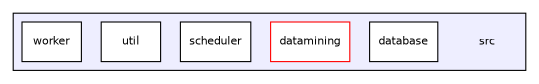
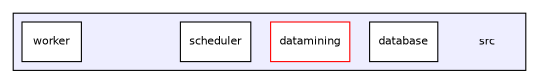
(131, 42) -> none
